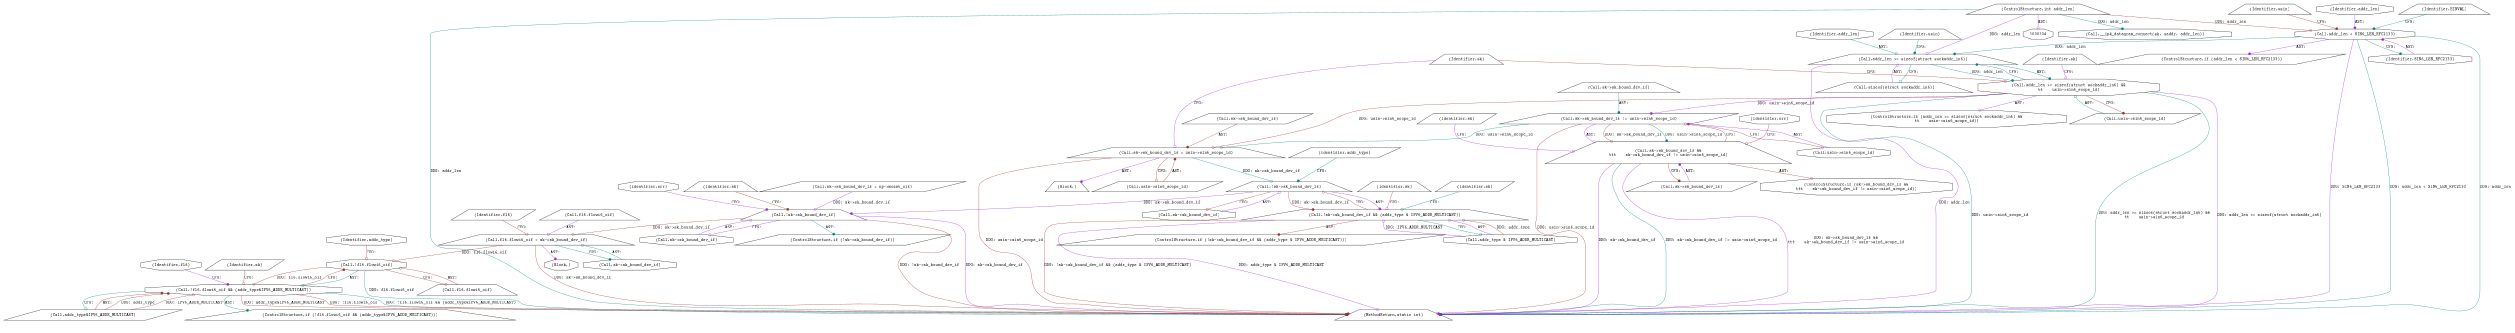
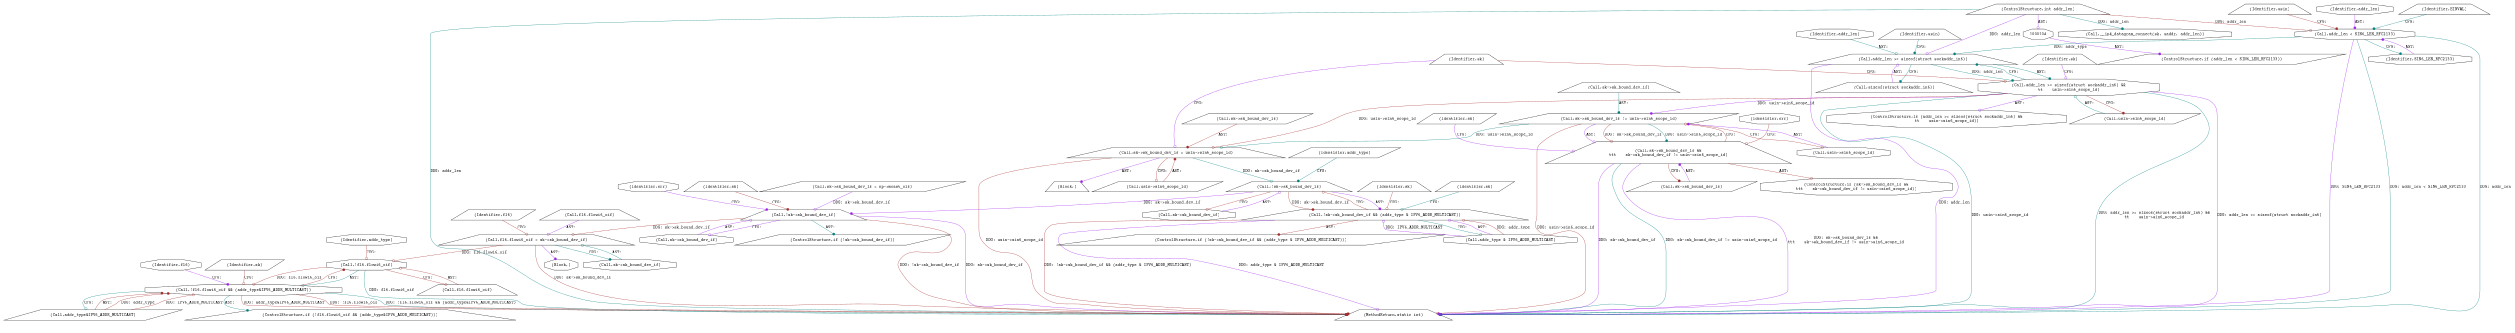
(2290, 46) -> (2104, 47)
(2070, 47) -> (2070, 47)
(1907, 73) -> (1907, 73)
